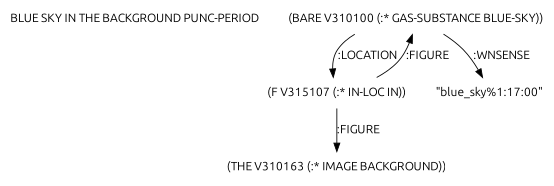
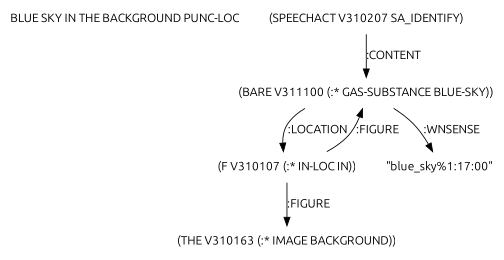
(135, 19) -> (125, 19)
none -> (366, 19)
(416, 19) -> (366, 93)
(337, 93) -> (287, 167)
